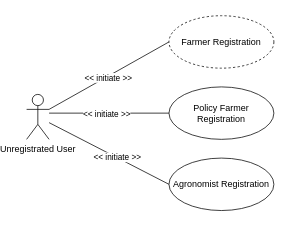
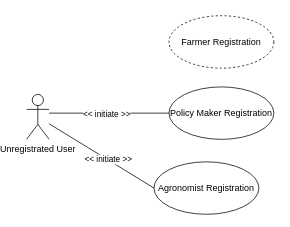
(110, 75) -> none
(222, 113) -> (222, 113)
(222, 184) -> (207, 188)
